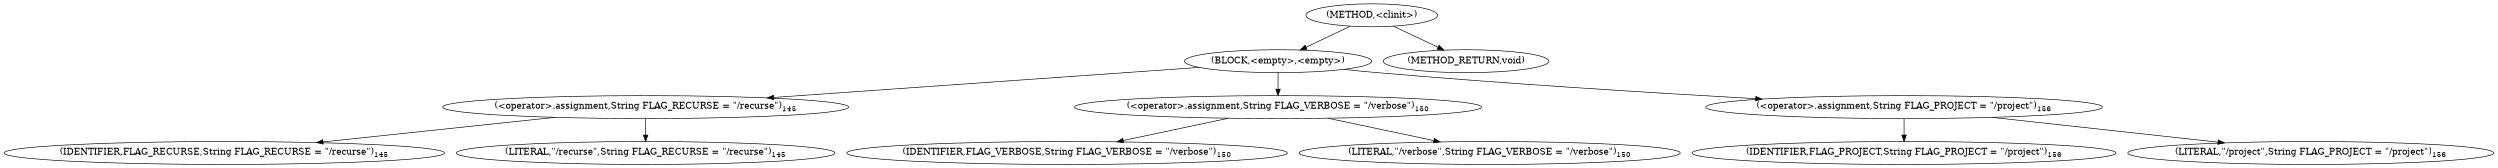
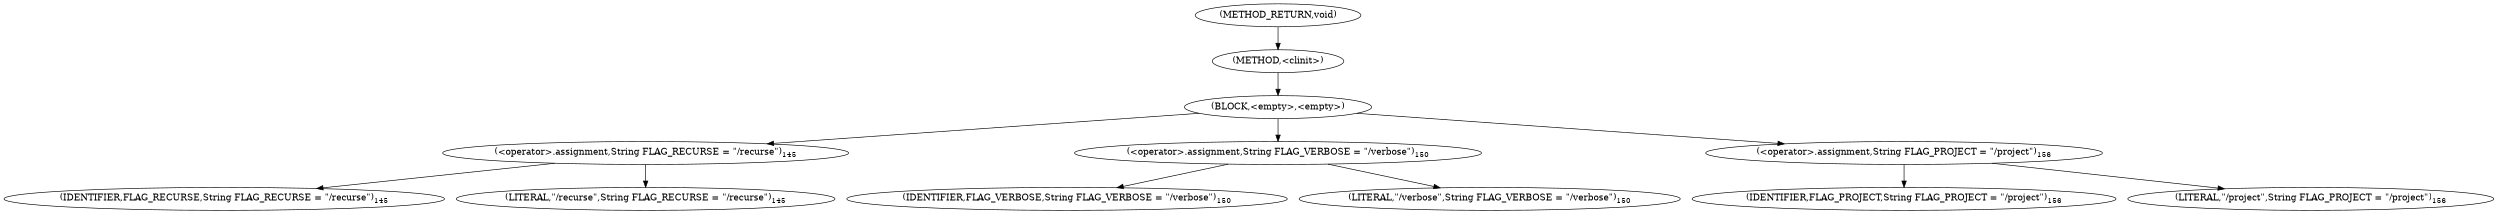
(1416, 37) -> (1278, 35)
